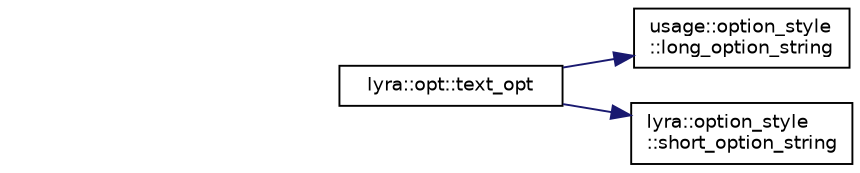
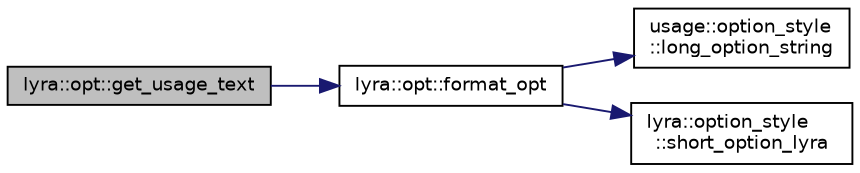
none -> (139, 86)
(451, 86) -> (451, 86)
(742, 133) -> (742, 133)
